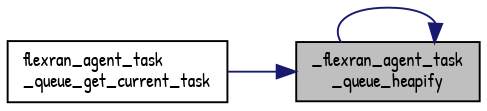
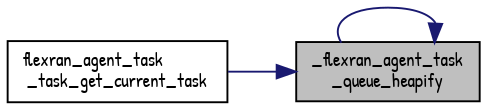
(118, 72) -> (118, 72)
